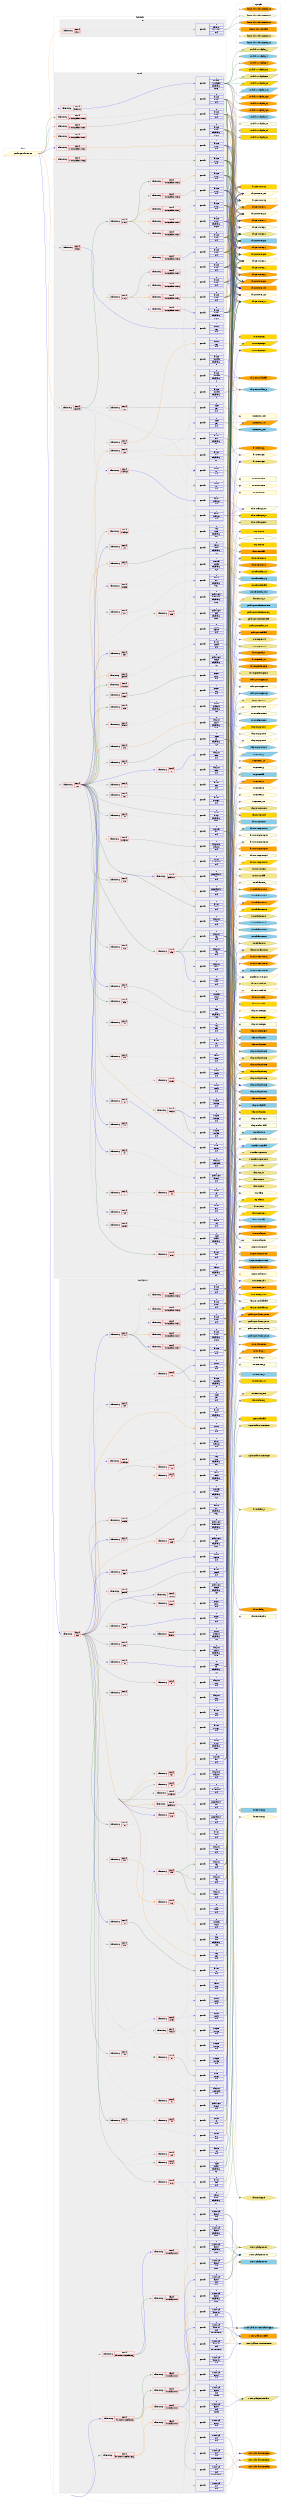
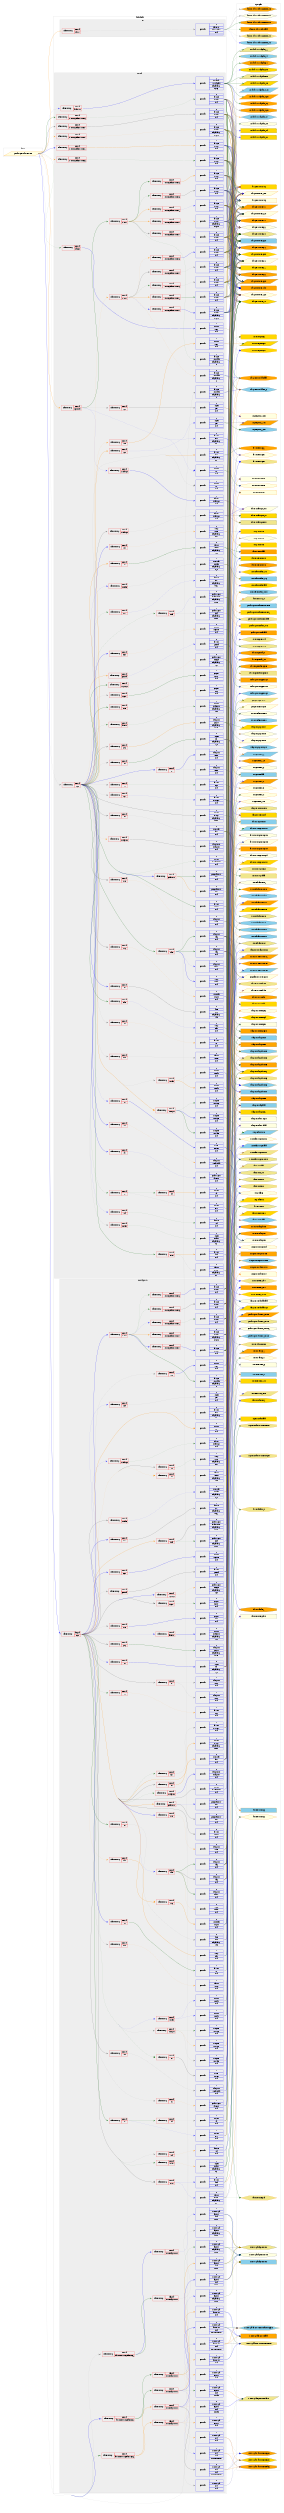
(259, 1345) -> (259, 1345)
